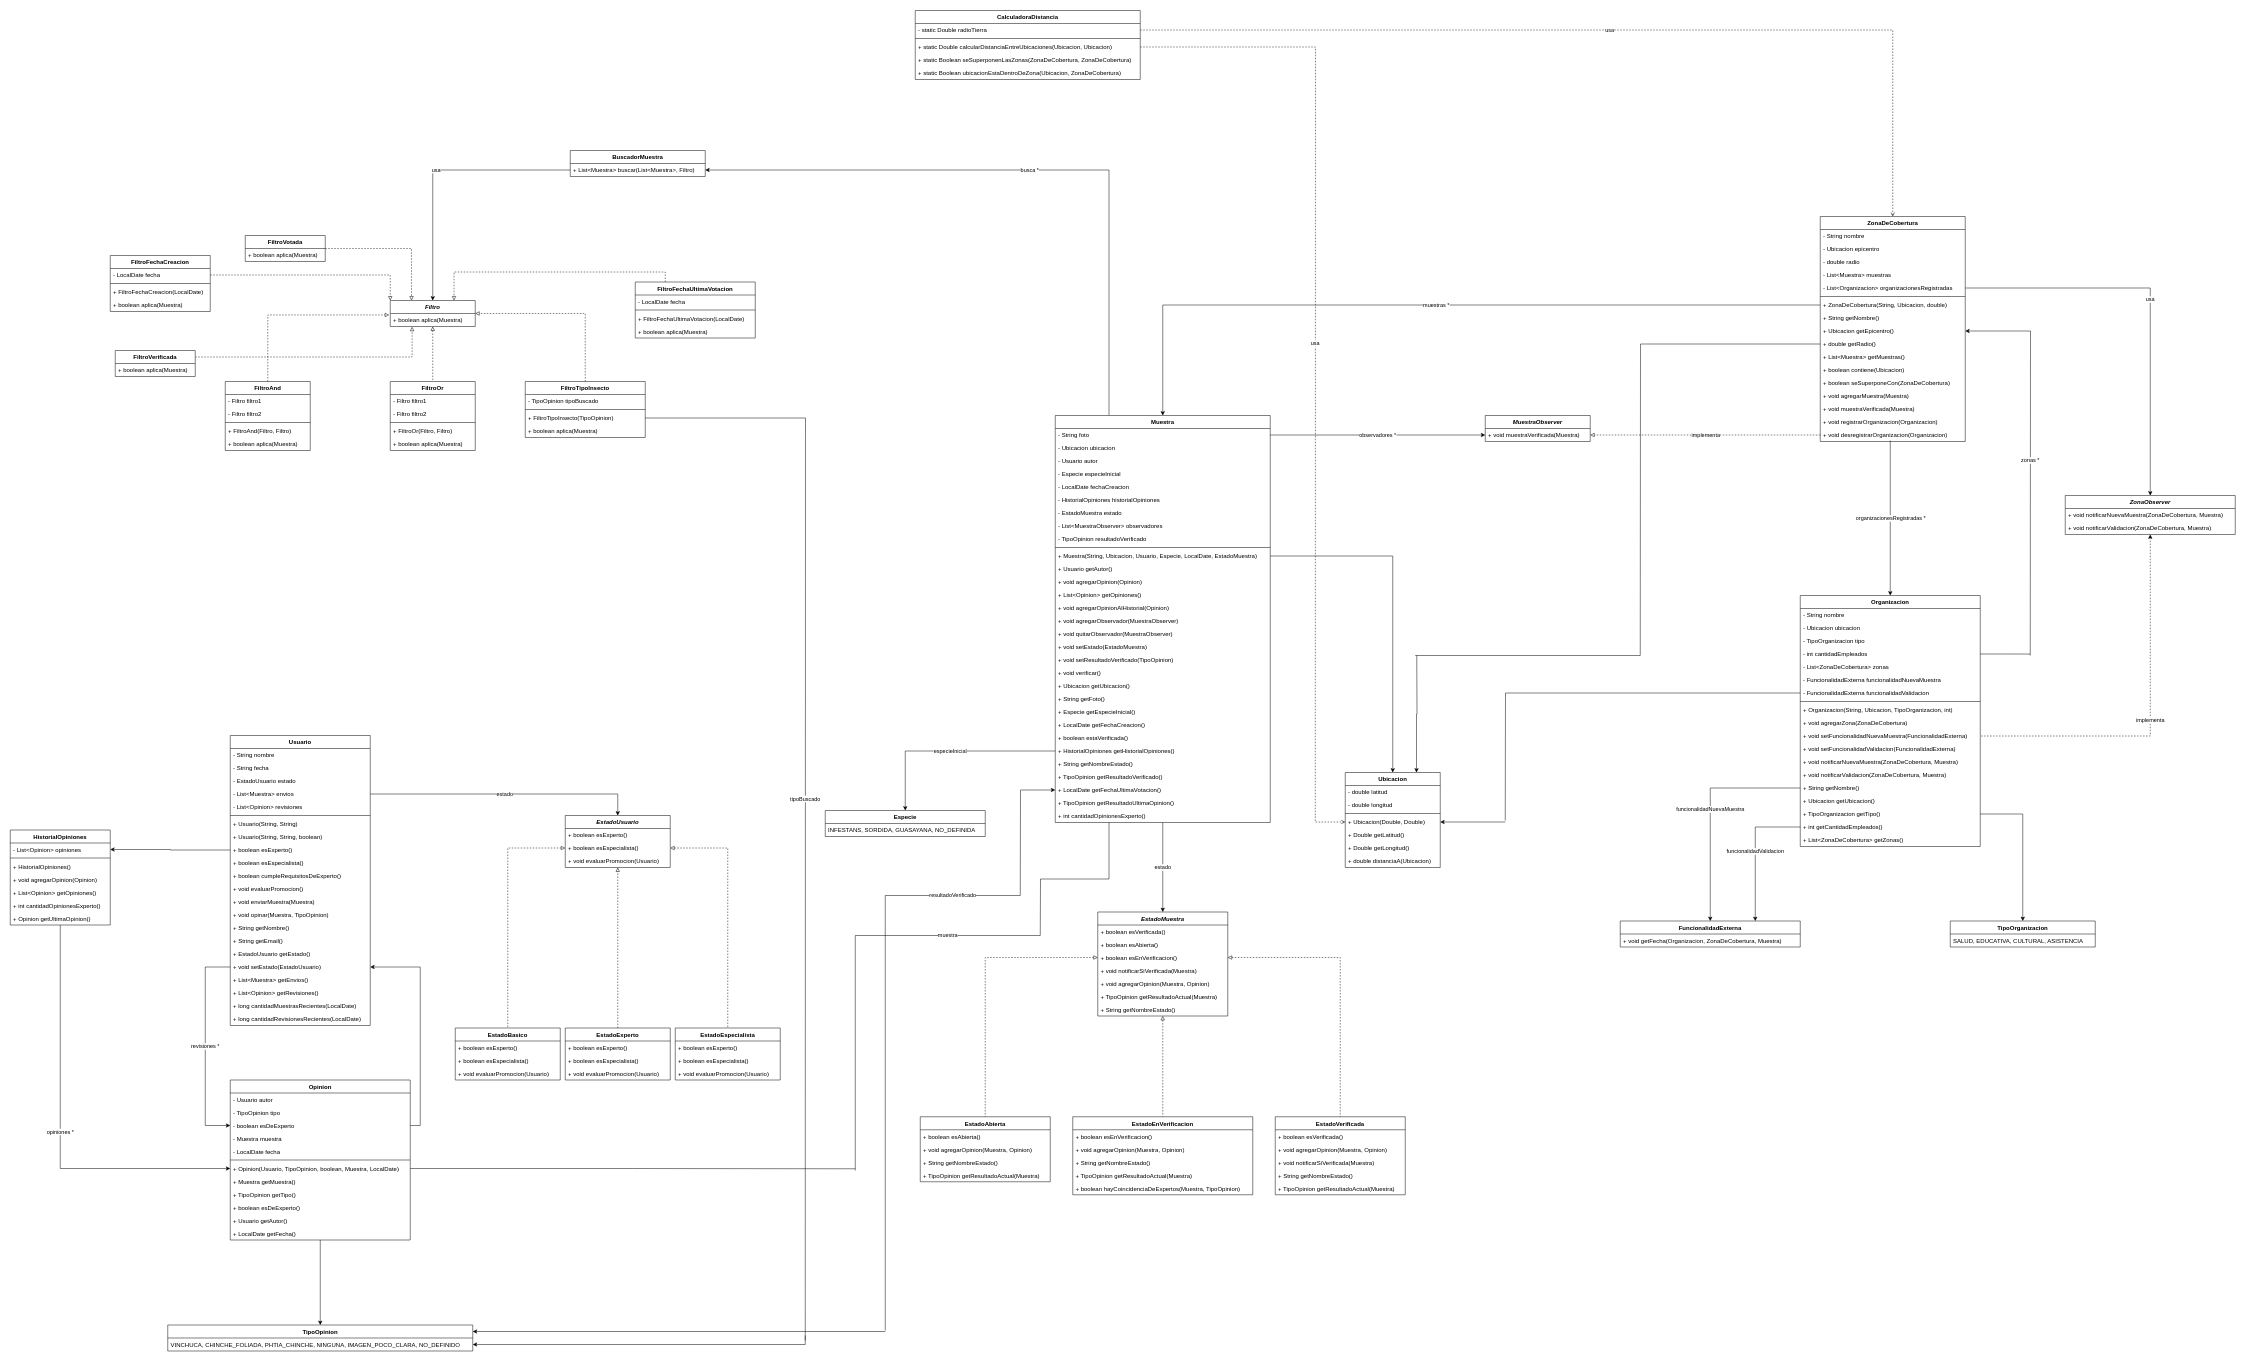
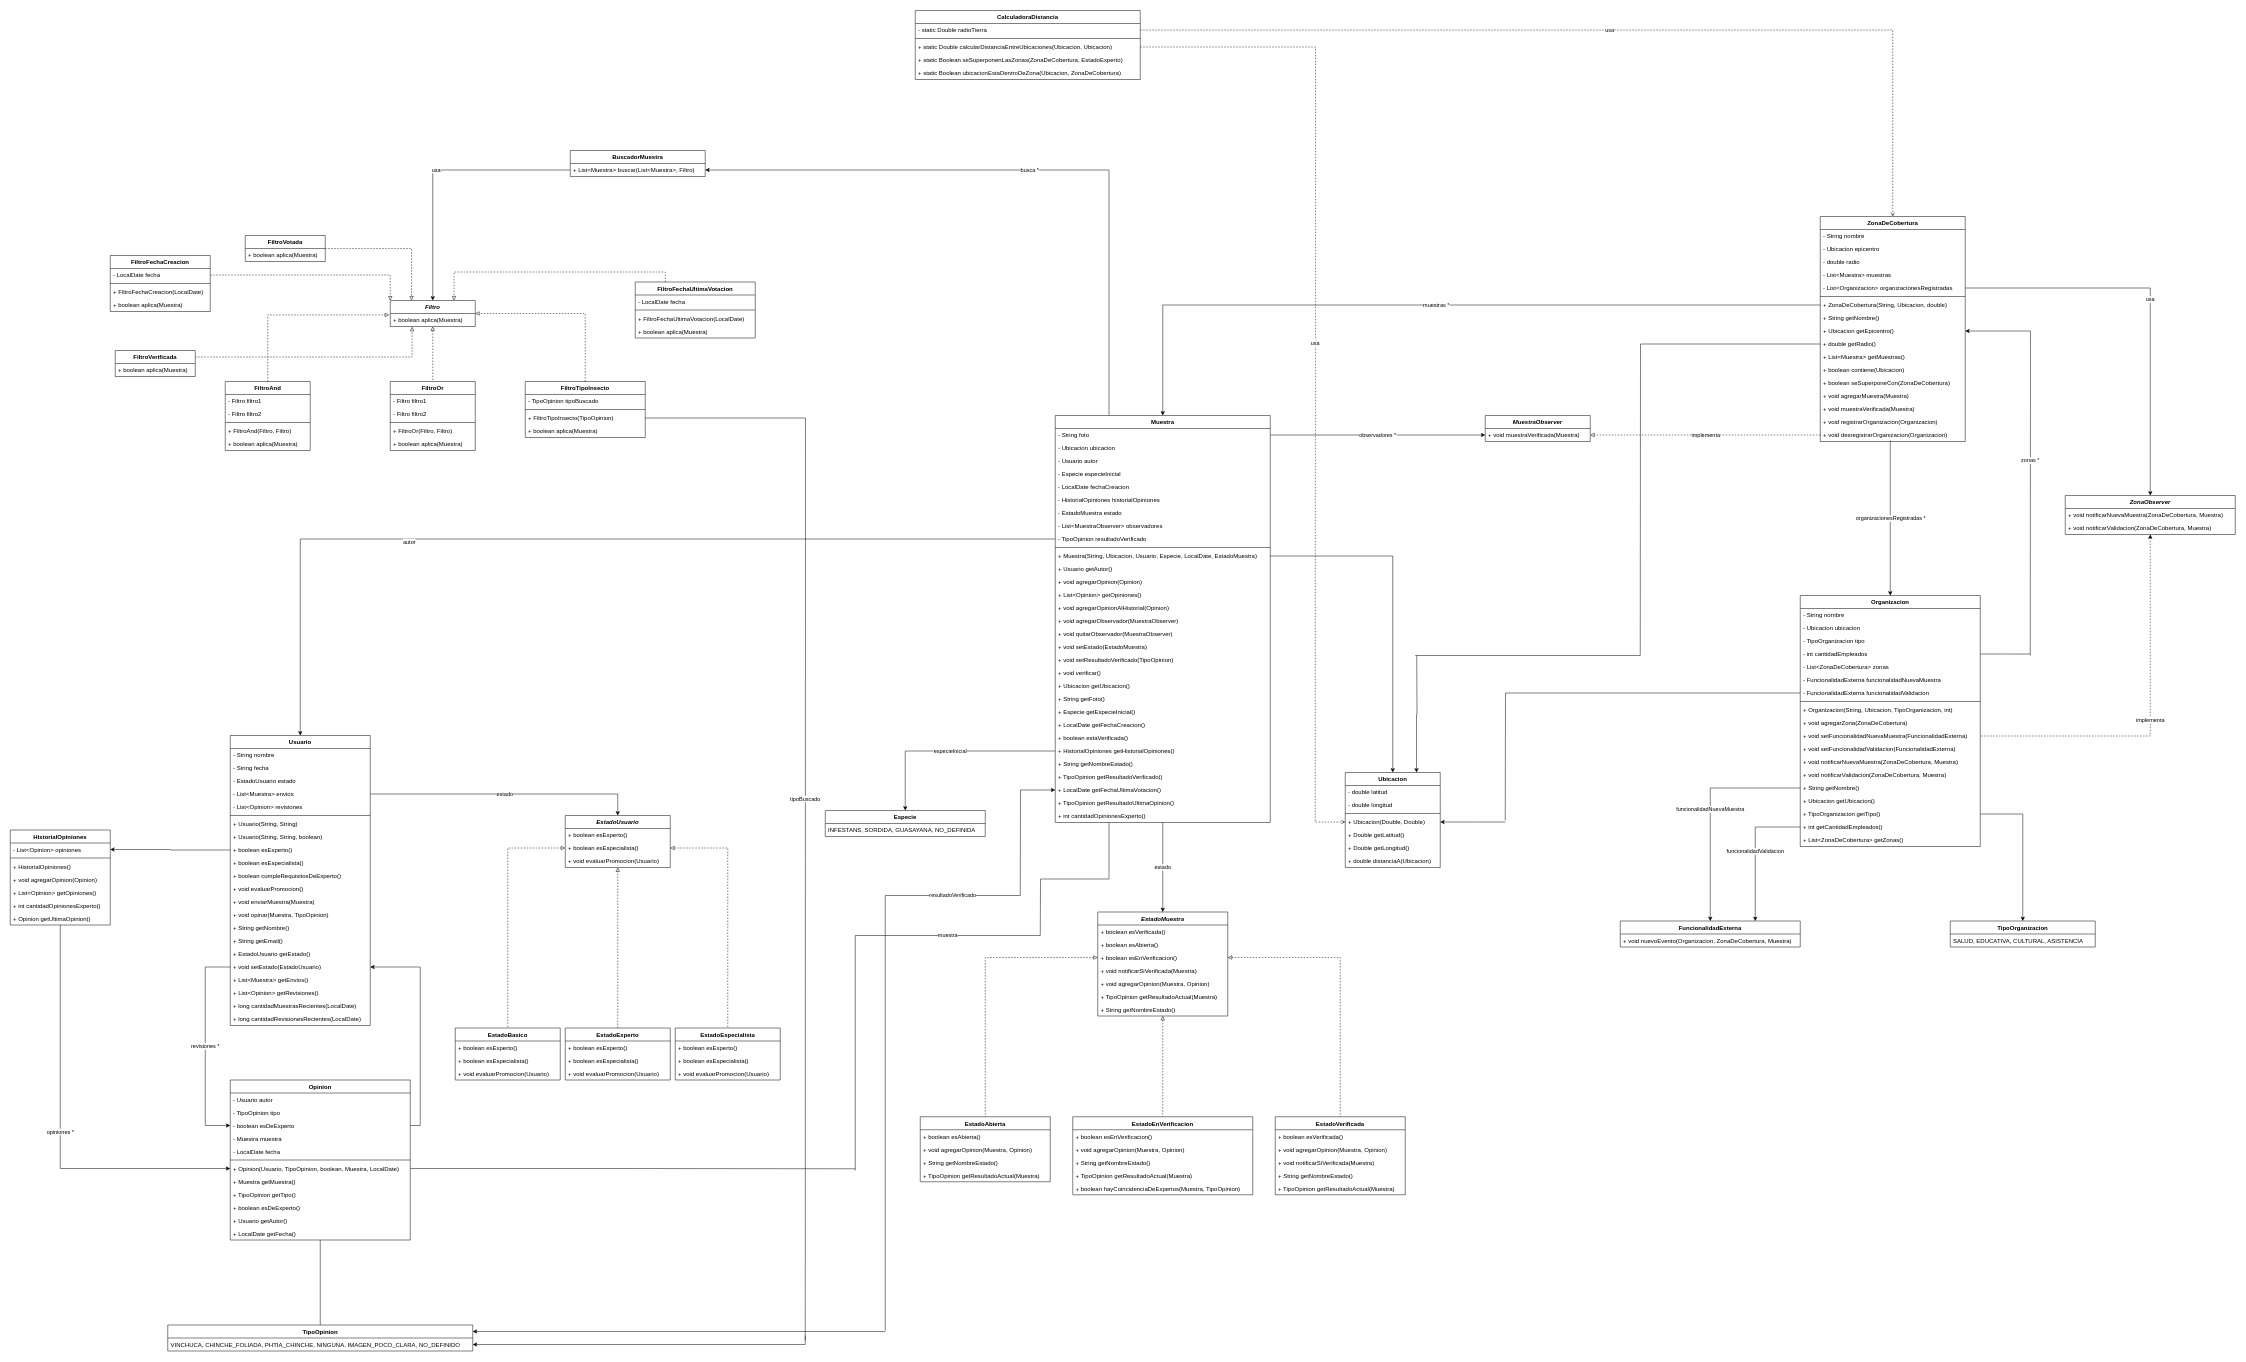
(1032, 60) -> (1028, 60)
none -> (410, 539)
(1708, 941) -> (1713, 941)
(320, 1320) -> (320, 1322)
